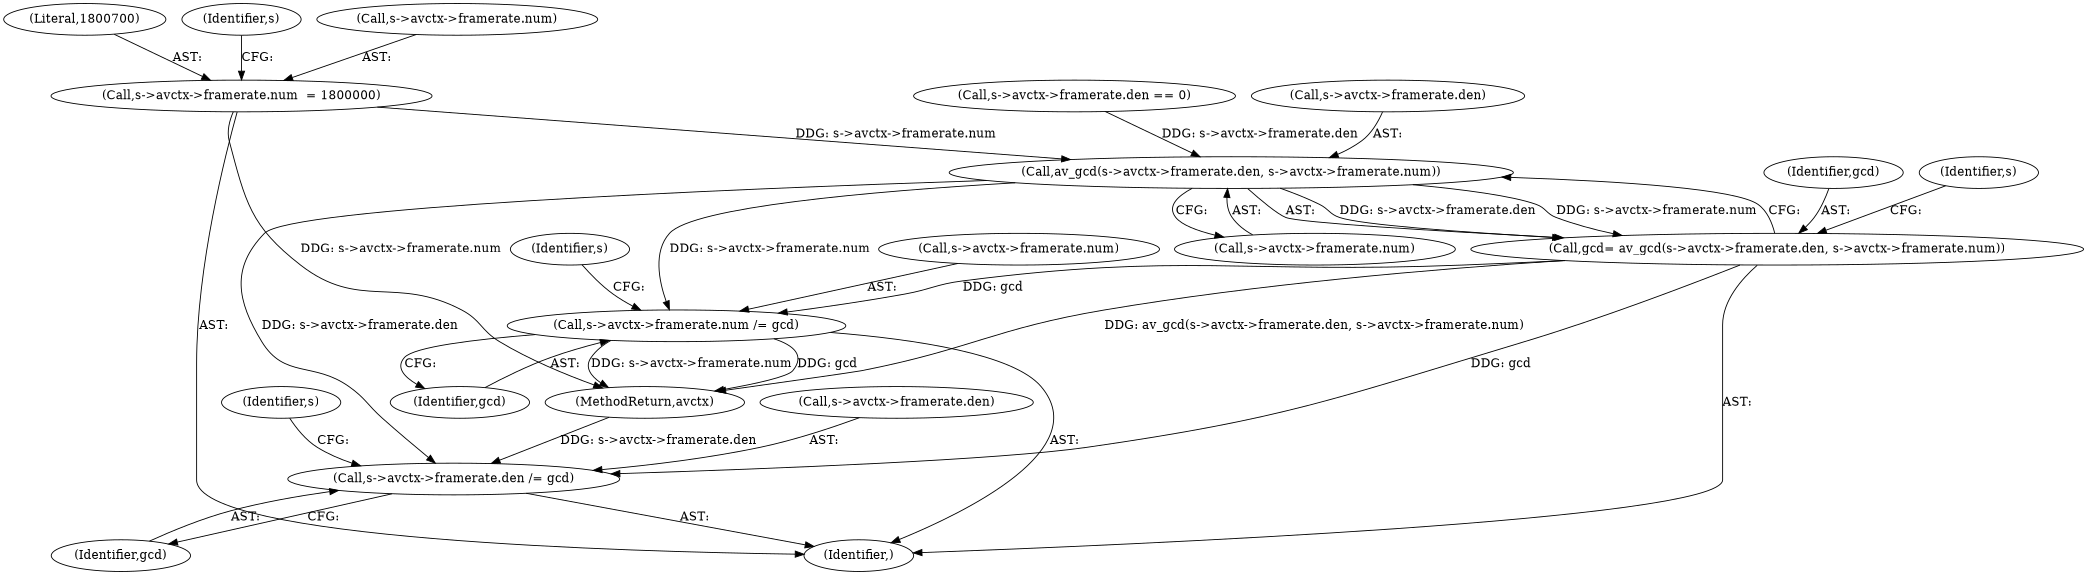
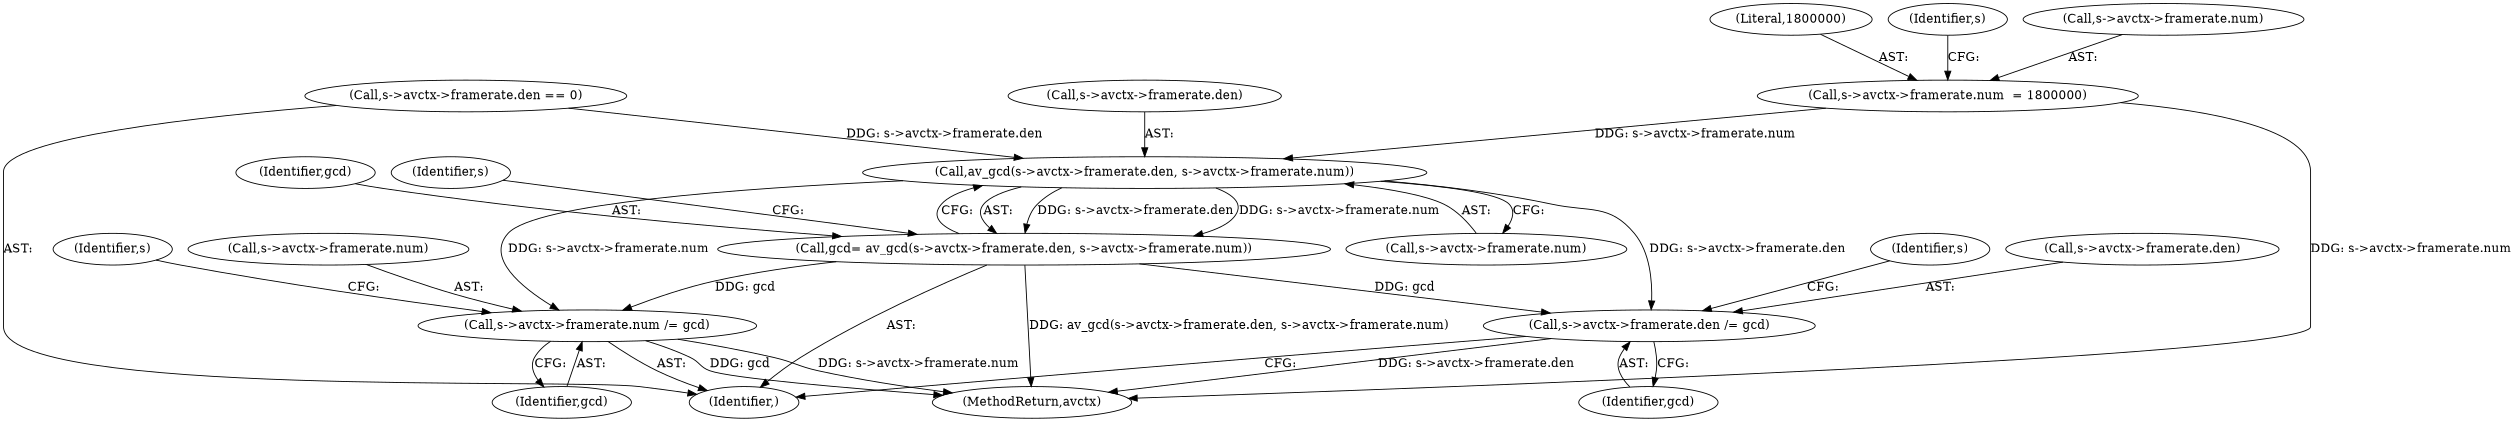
(85, 19) -> (1791, 19)
(554, 439) -> (1334, 365)
(697, 517) -> (1283, 364)
(305, 523) -> (91, 364)
